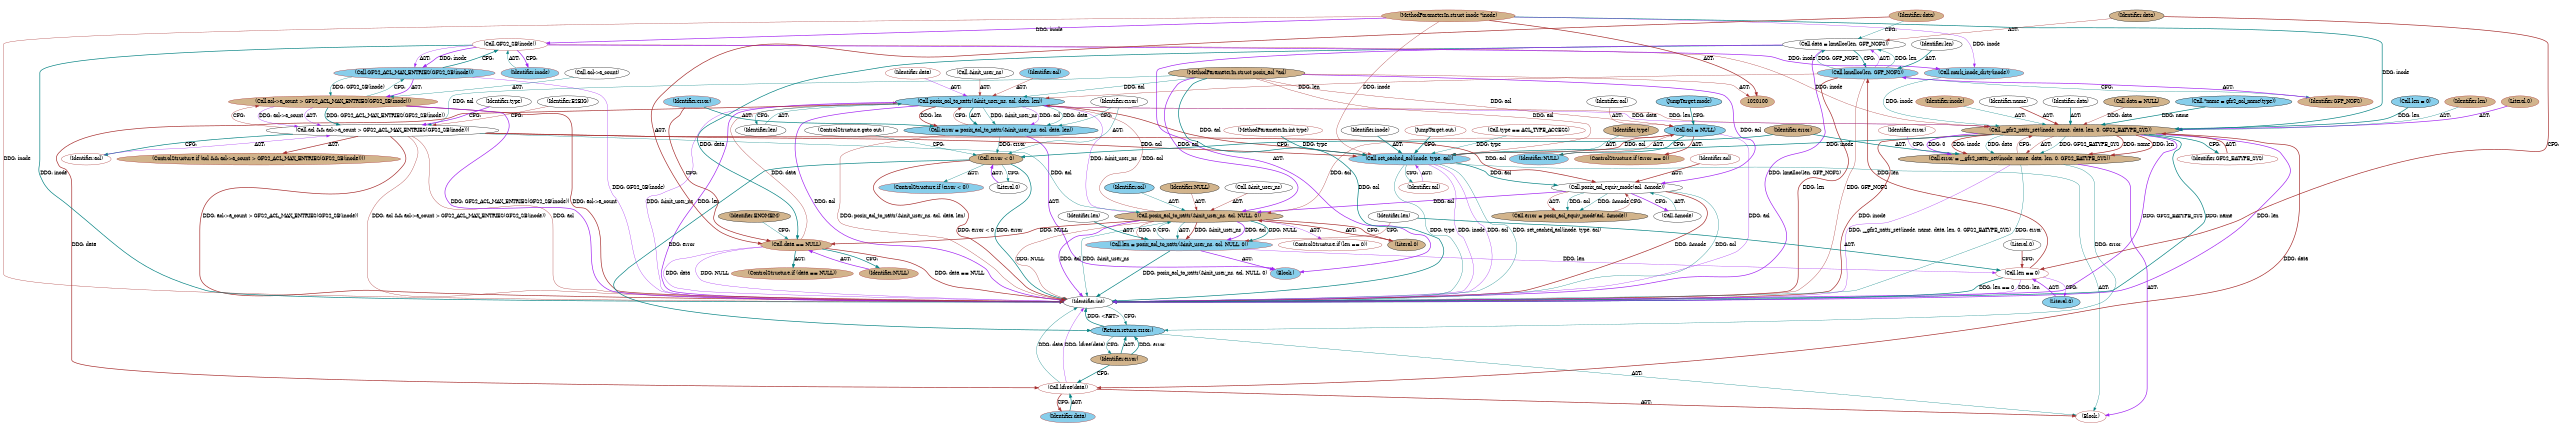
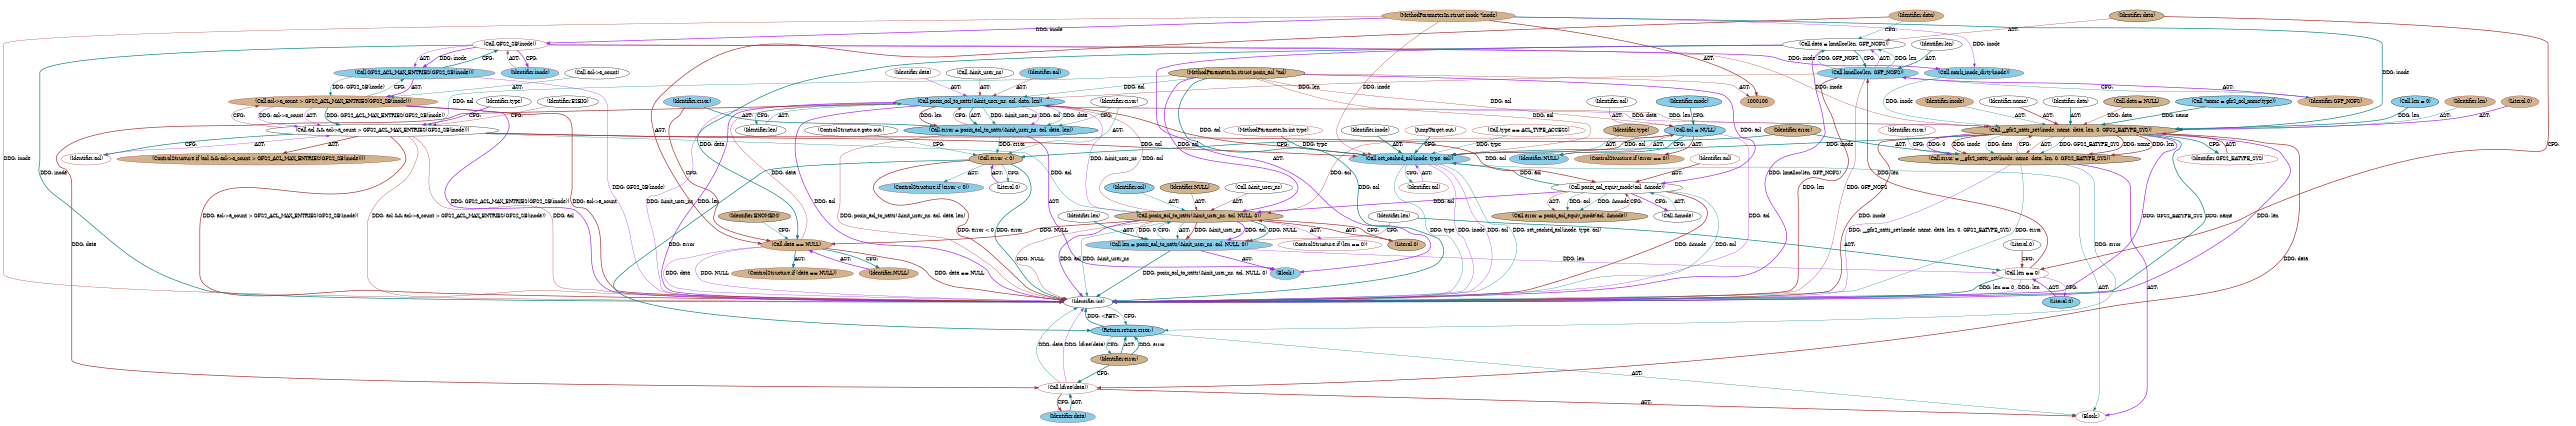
(1689, 102) -> (1689, 102)
(1757, 102) -> (1757, 102)
(1504, 179) -> (1516, 173)
